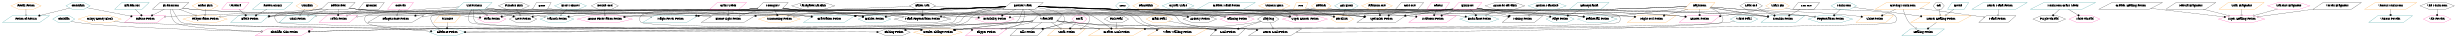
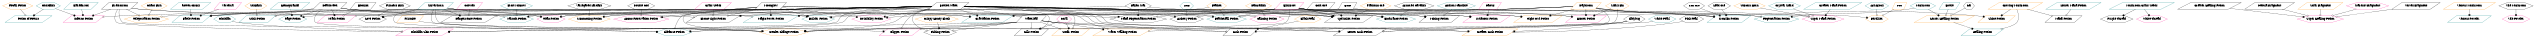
(1806, 6) -> (1694, 6)
none -> (312, 12)
(1305, 19) -> (1823, 19)
(970, 25) -> (985, 27)
